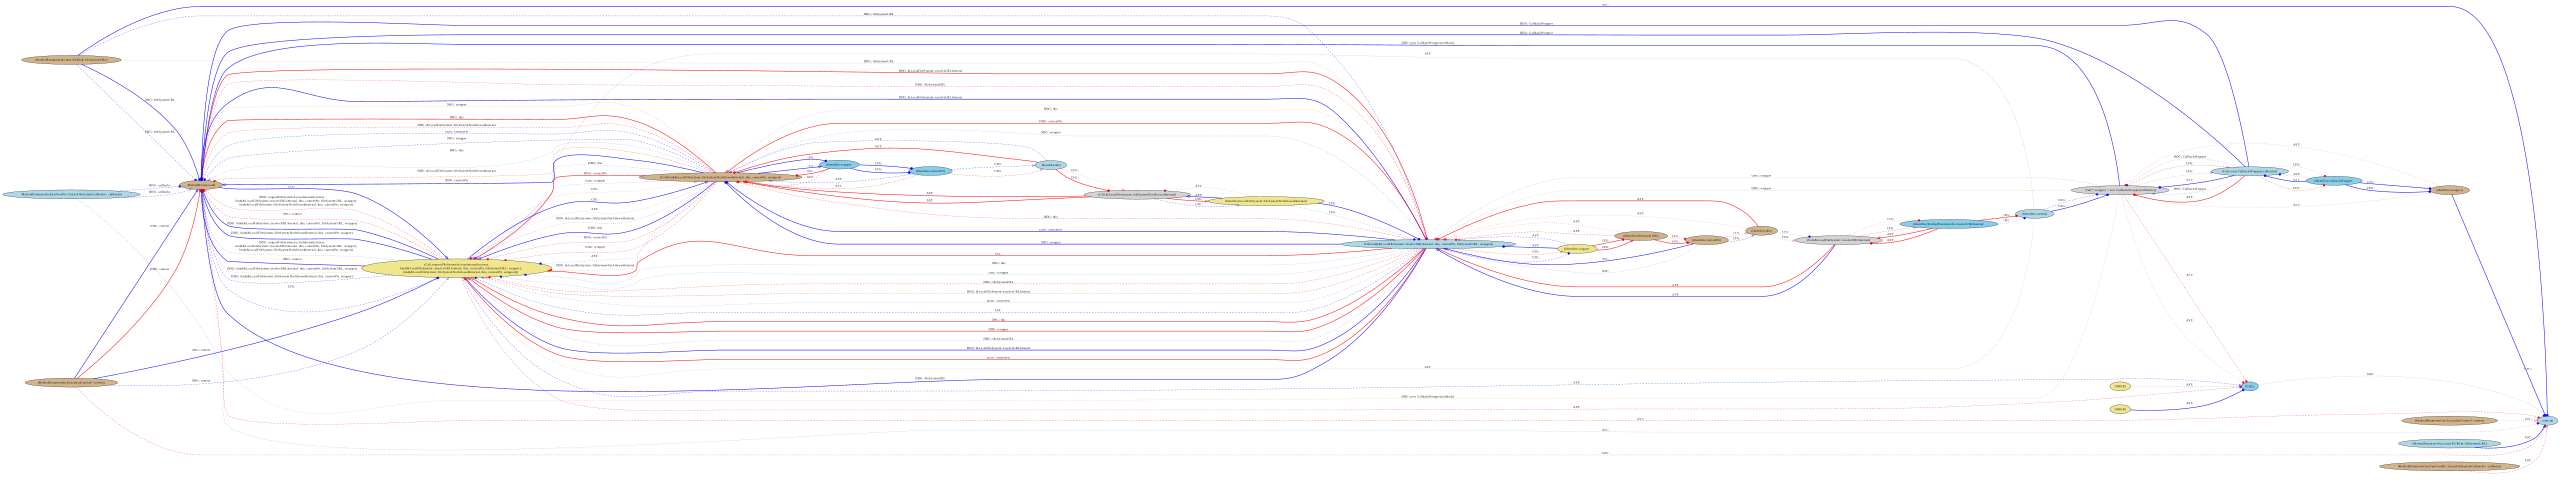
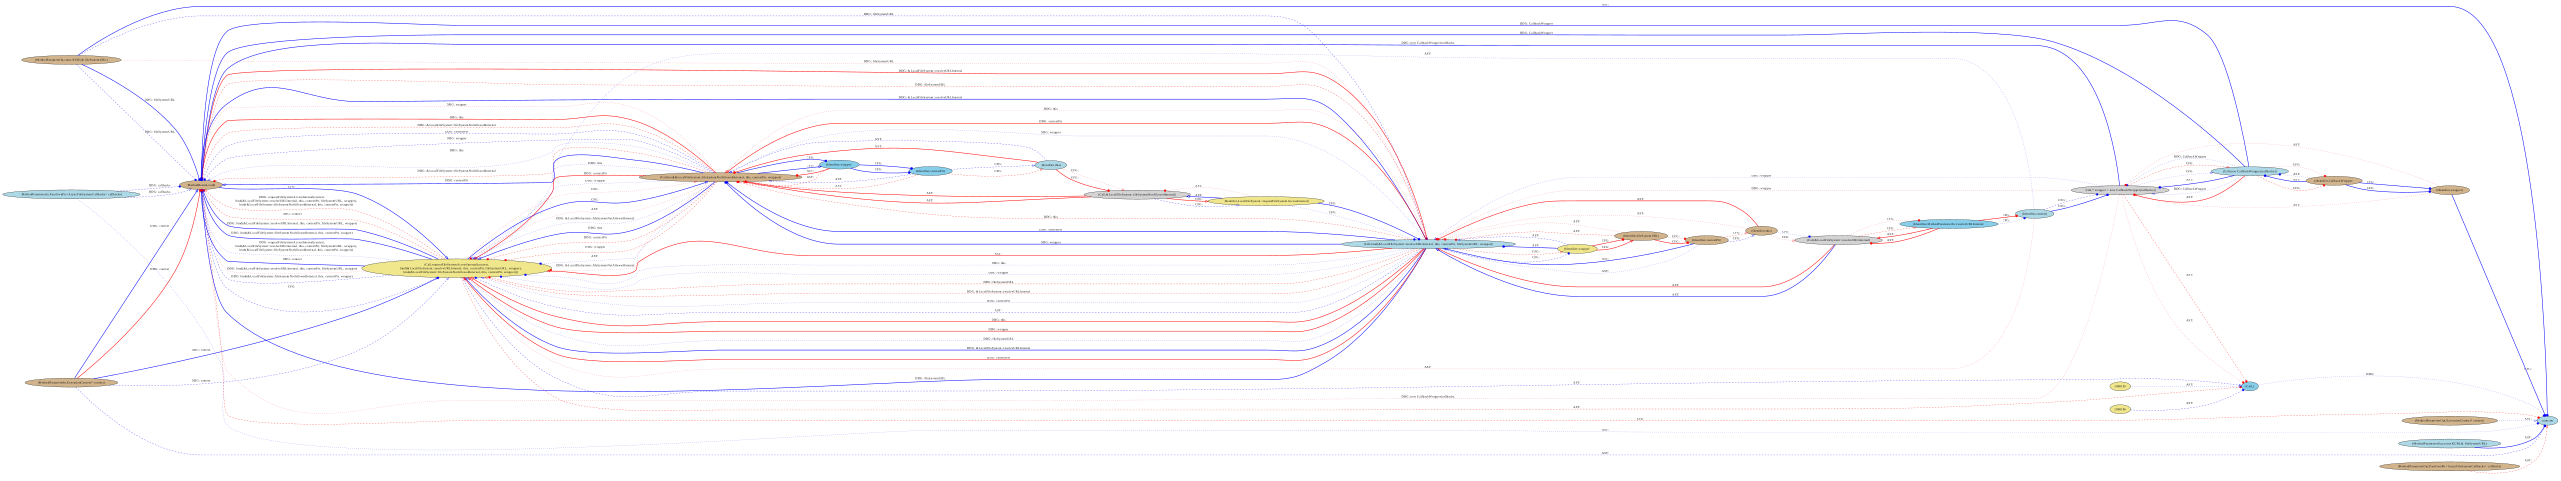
(2250, 171) -> (2250, 171)
(2334, 181) -> (2334, 181)
(1266, 201) -> (1266, 201)
(2371, 374) -> (2371, 374)
(2188, 408) -> (2188, 408)
(1641, 419) -> (1641, 419)
(2516, 421) -> (2516, 421)
(2513, 446) -> (2513, 446)
(1305, 455) -> (1305, 455)
